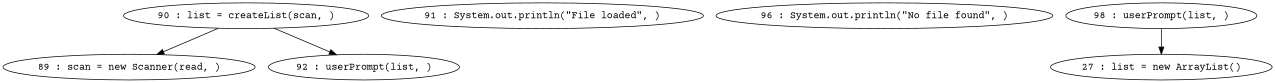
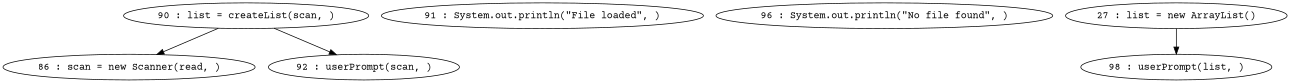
(1161, 38) -> (1176, 38)
(129, 67) -> (129, 67)
(364, 67) -> (364, 67)
